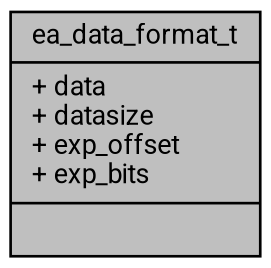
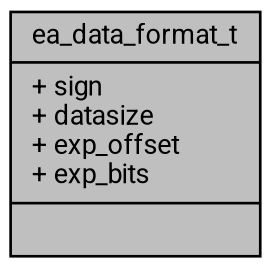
(69, 88) -> (68, 88)
